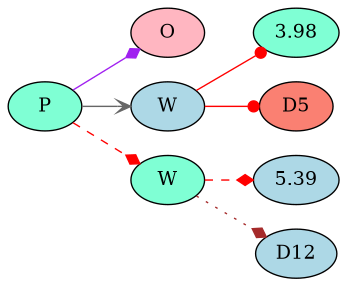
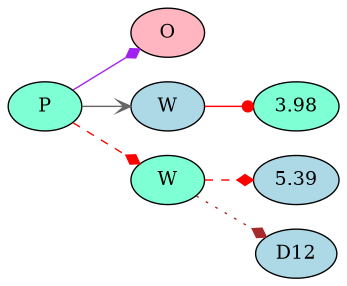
(296, 106) -> none
